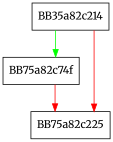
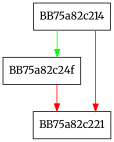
(71, 17) -> (72, 17)
(41, 71) -> (42, 71)
(71, 125) -> (72, 125)
